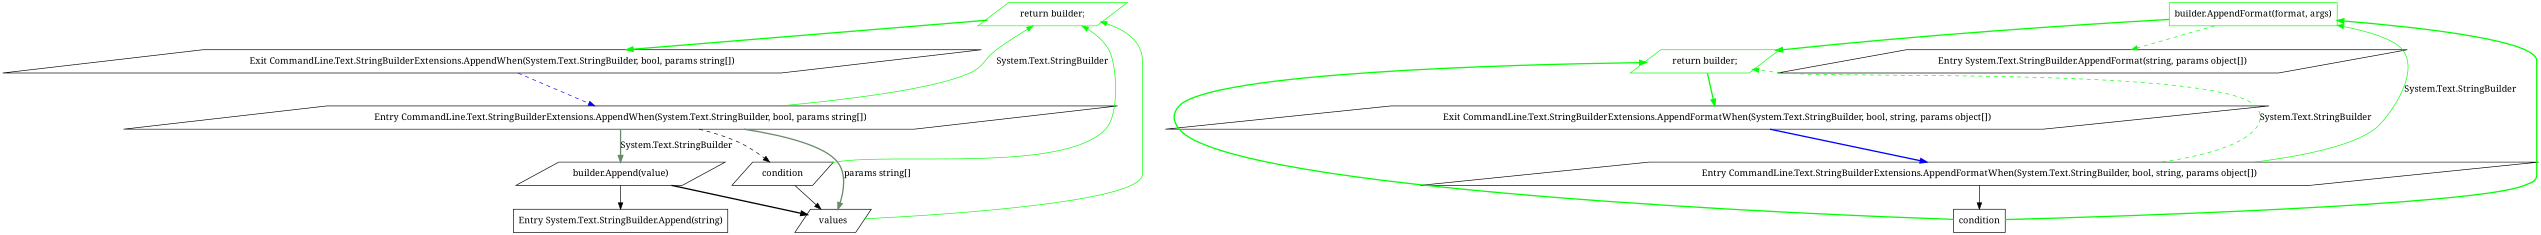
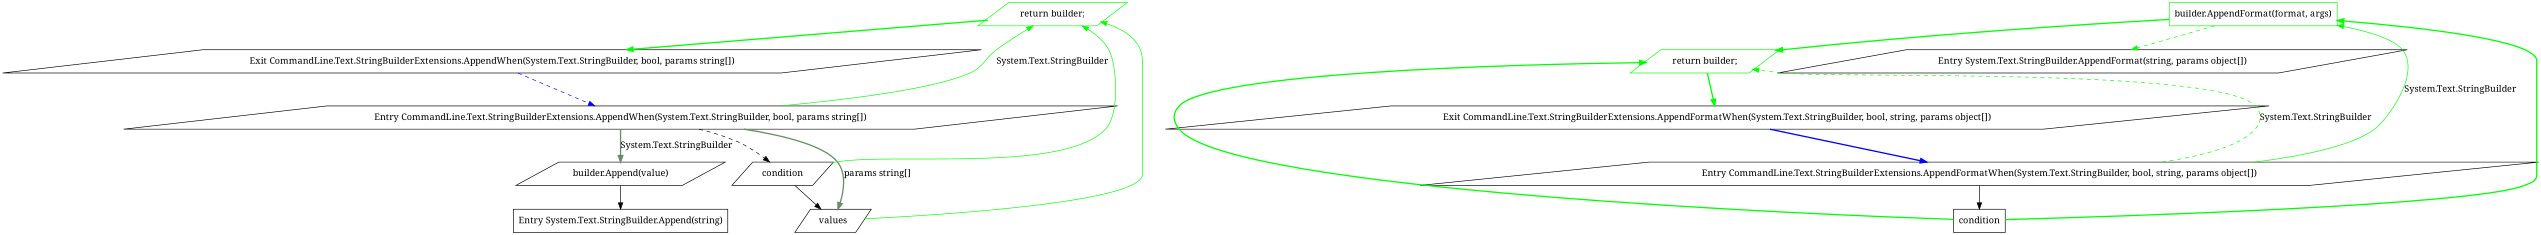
(736, 199) -> none
